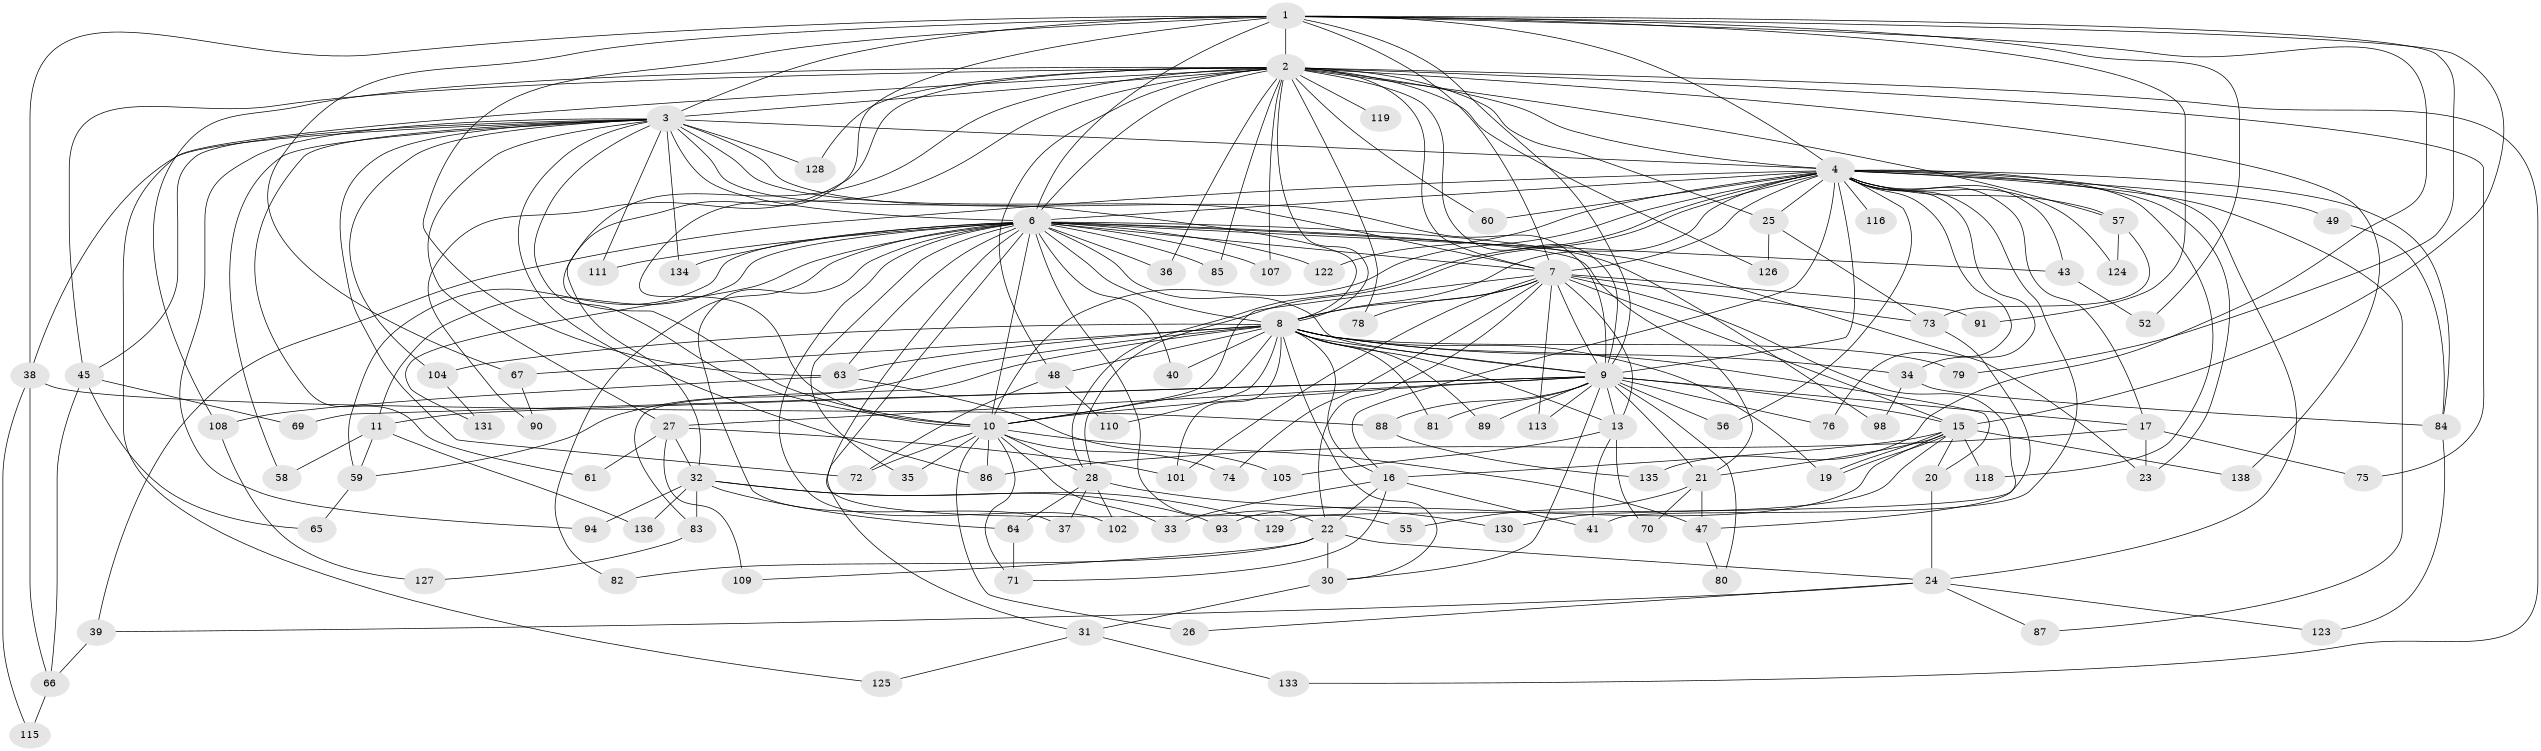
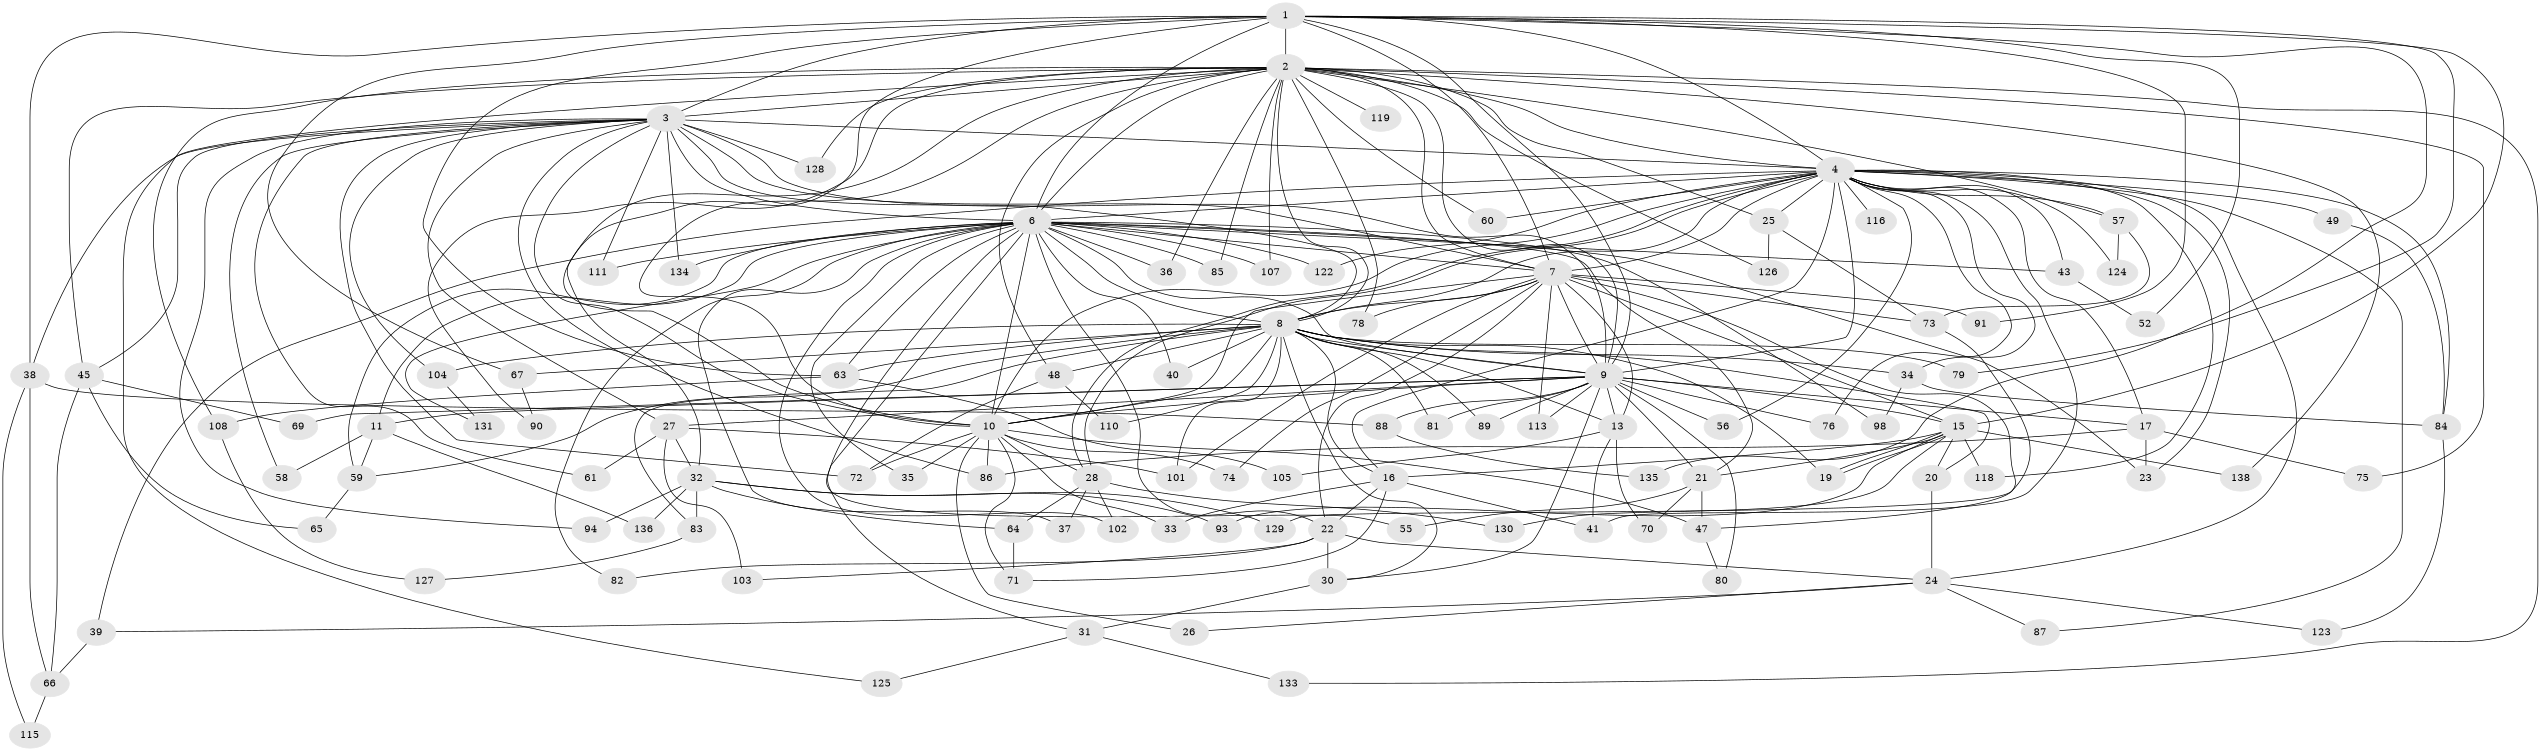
(742, 581) -> (742, 581)
